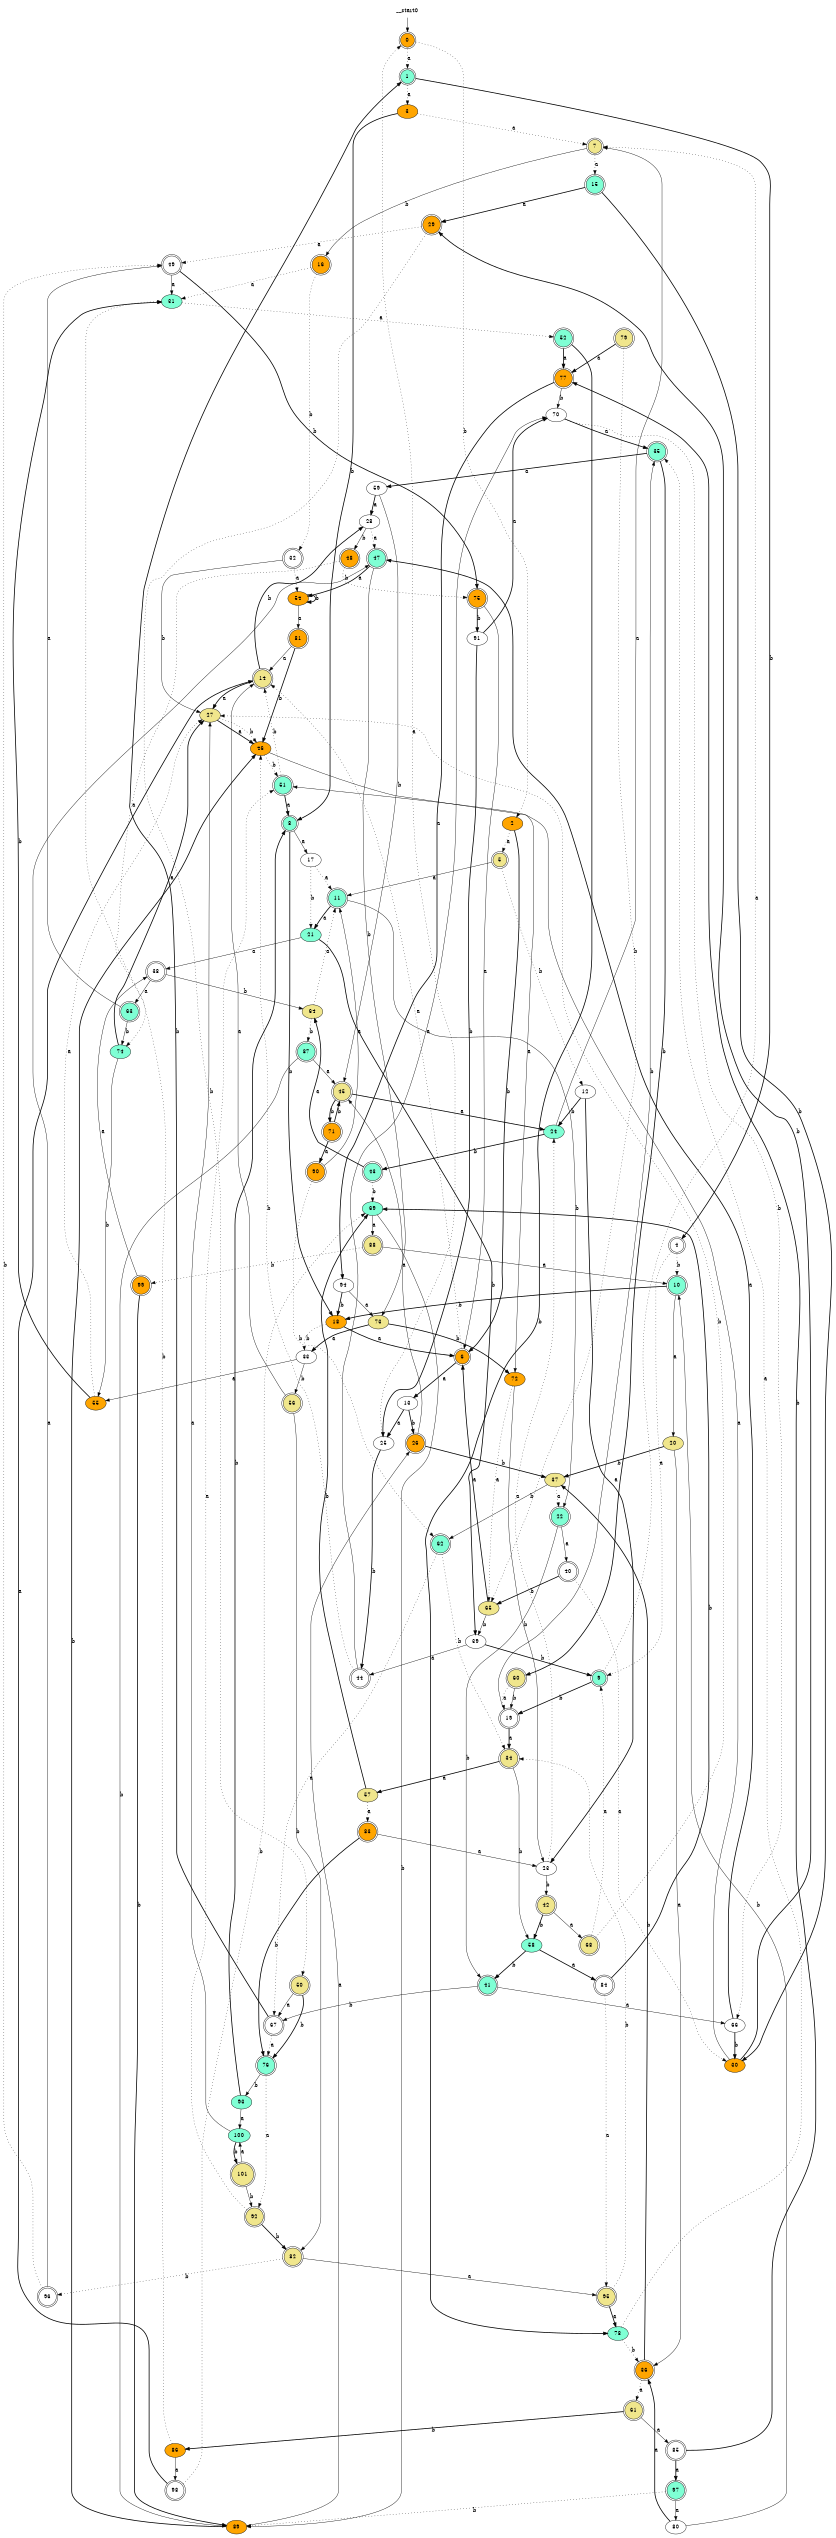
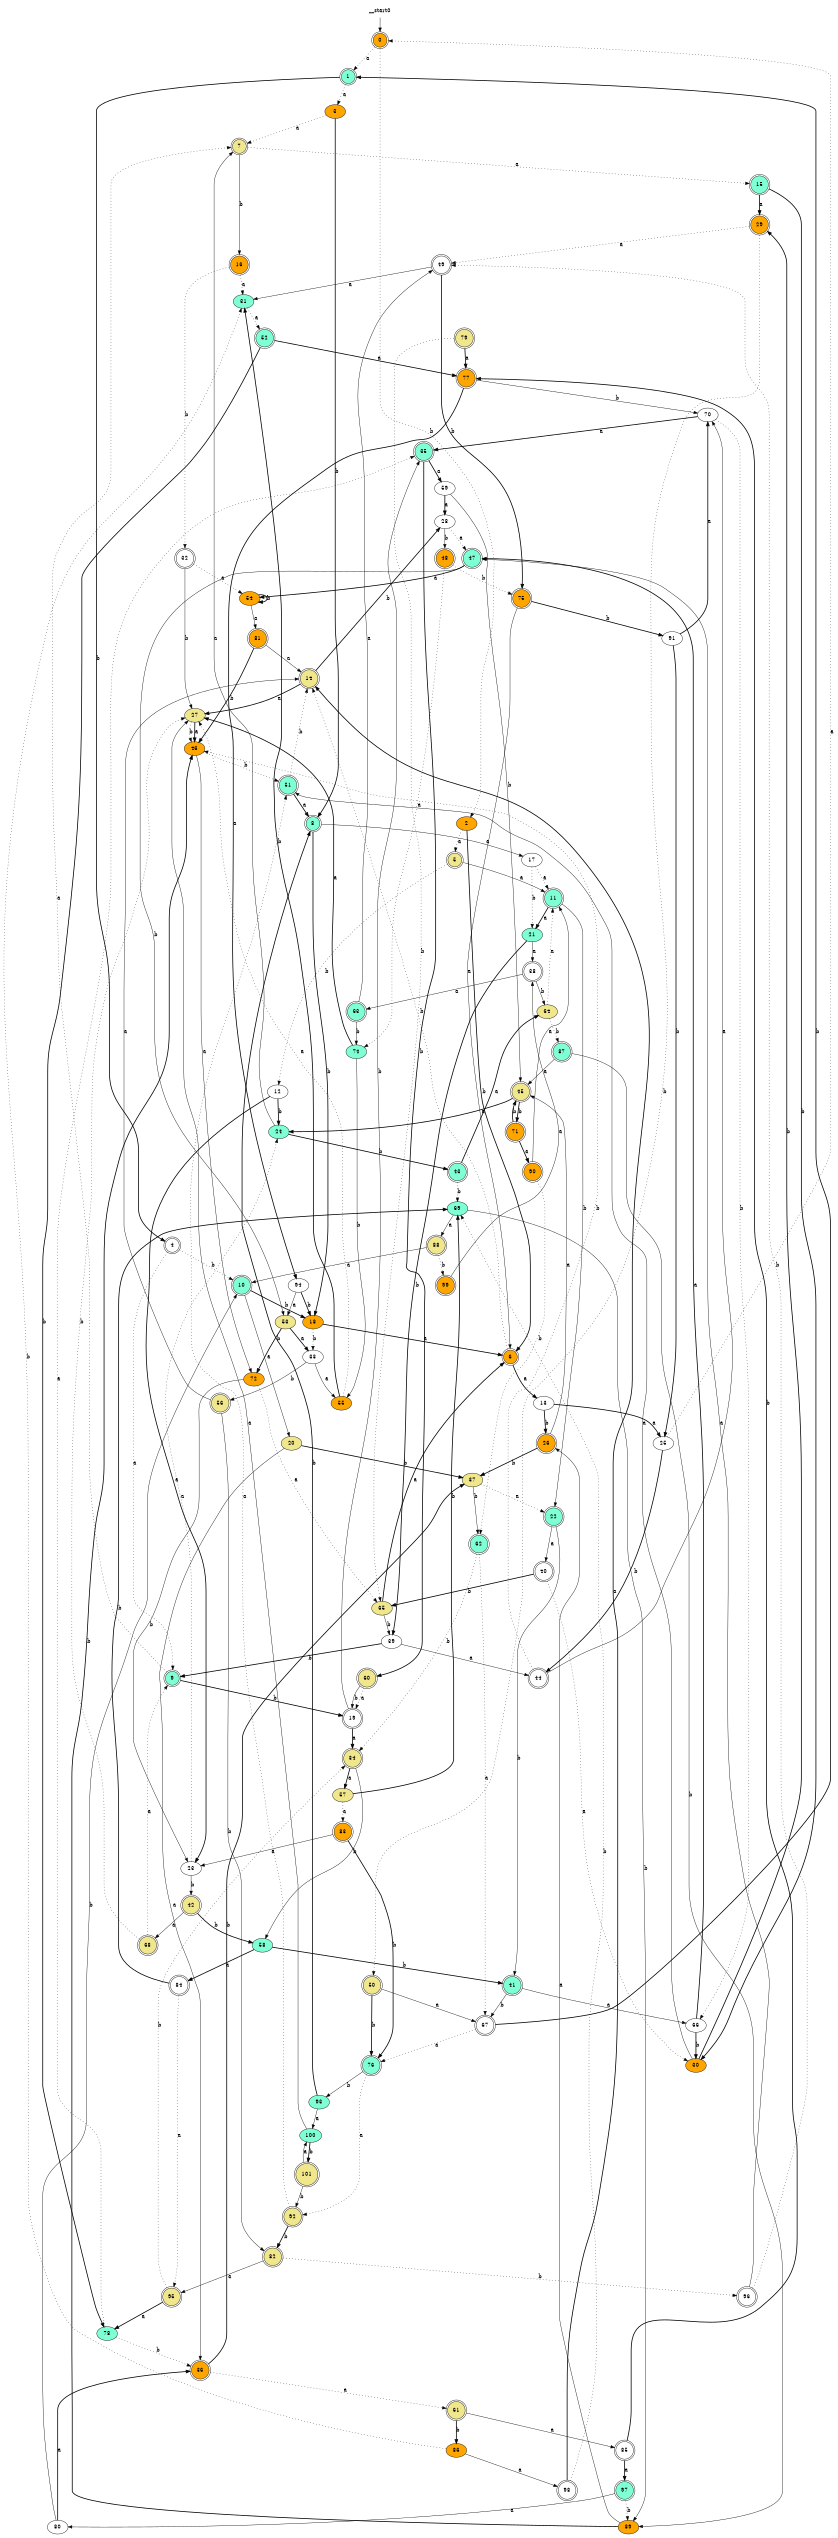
(418, 1012) -> (422, 1012)
(378, 1322) -> (285, 1322)
(138, 1942) -> none
